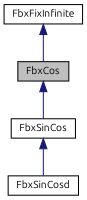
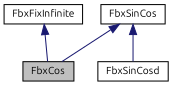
(43, 105) -> (86, 46)
